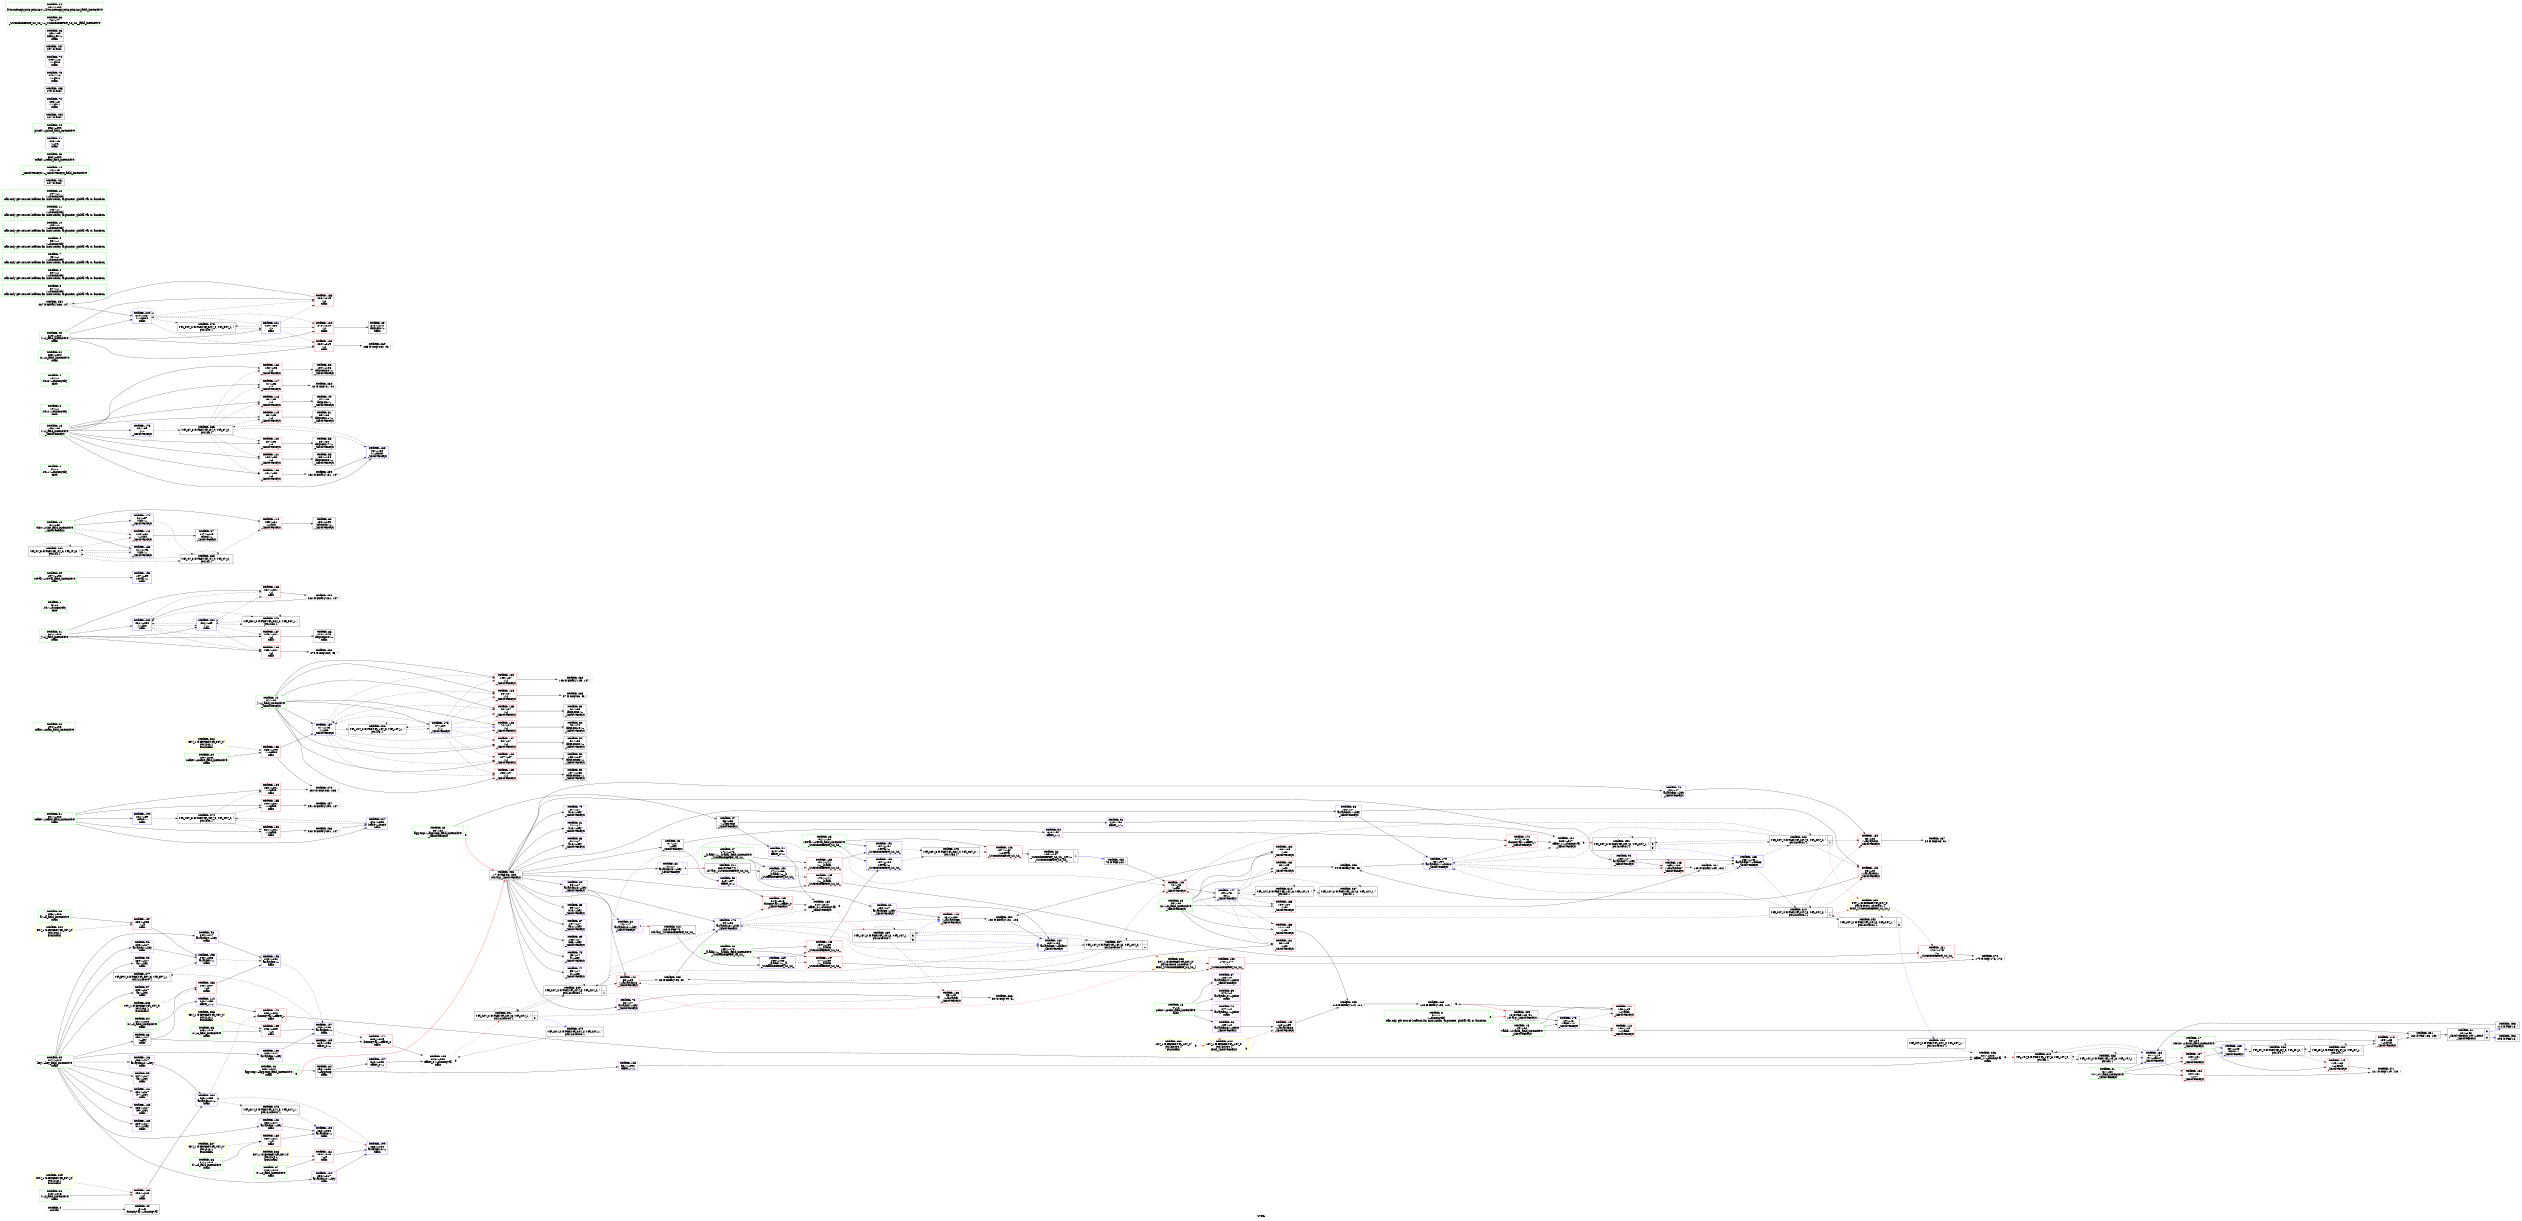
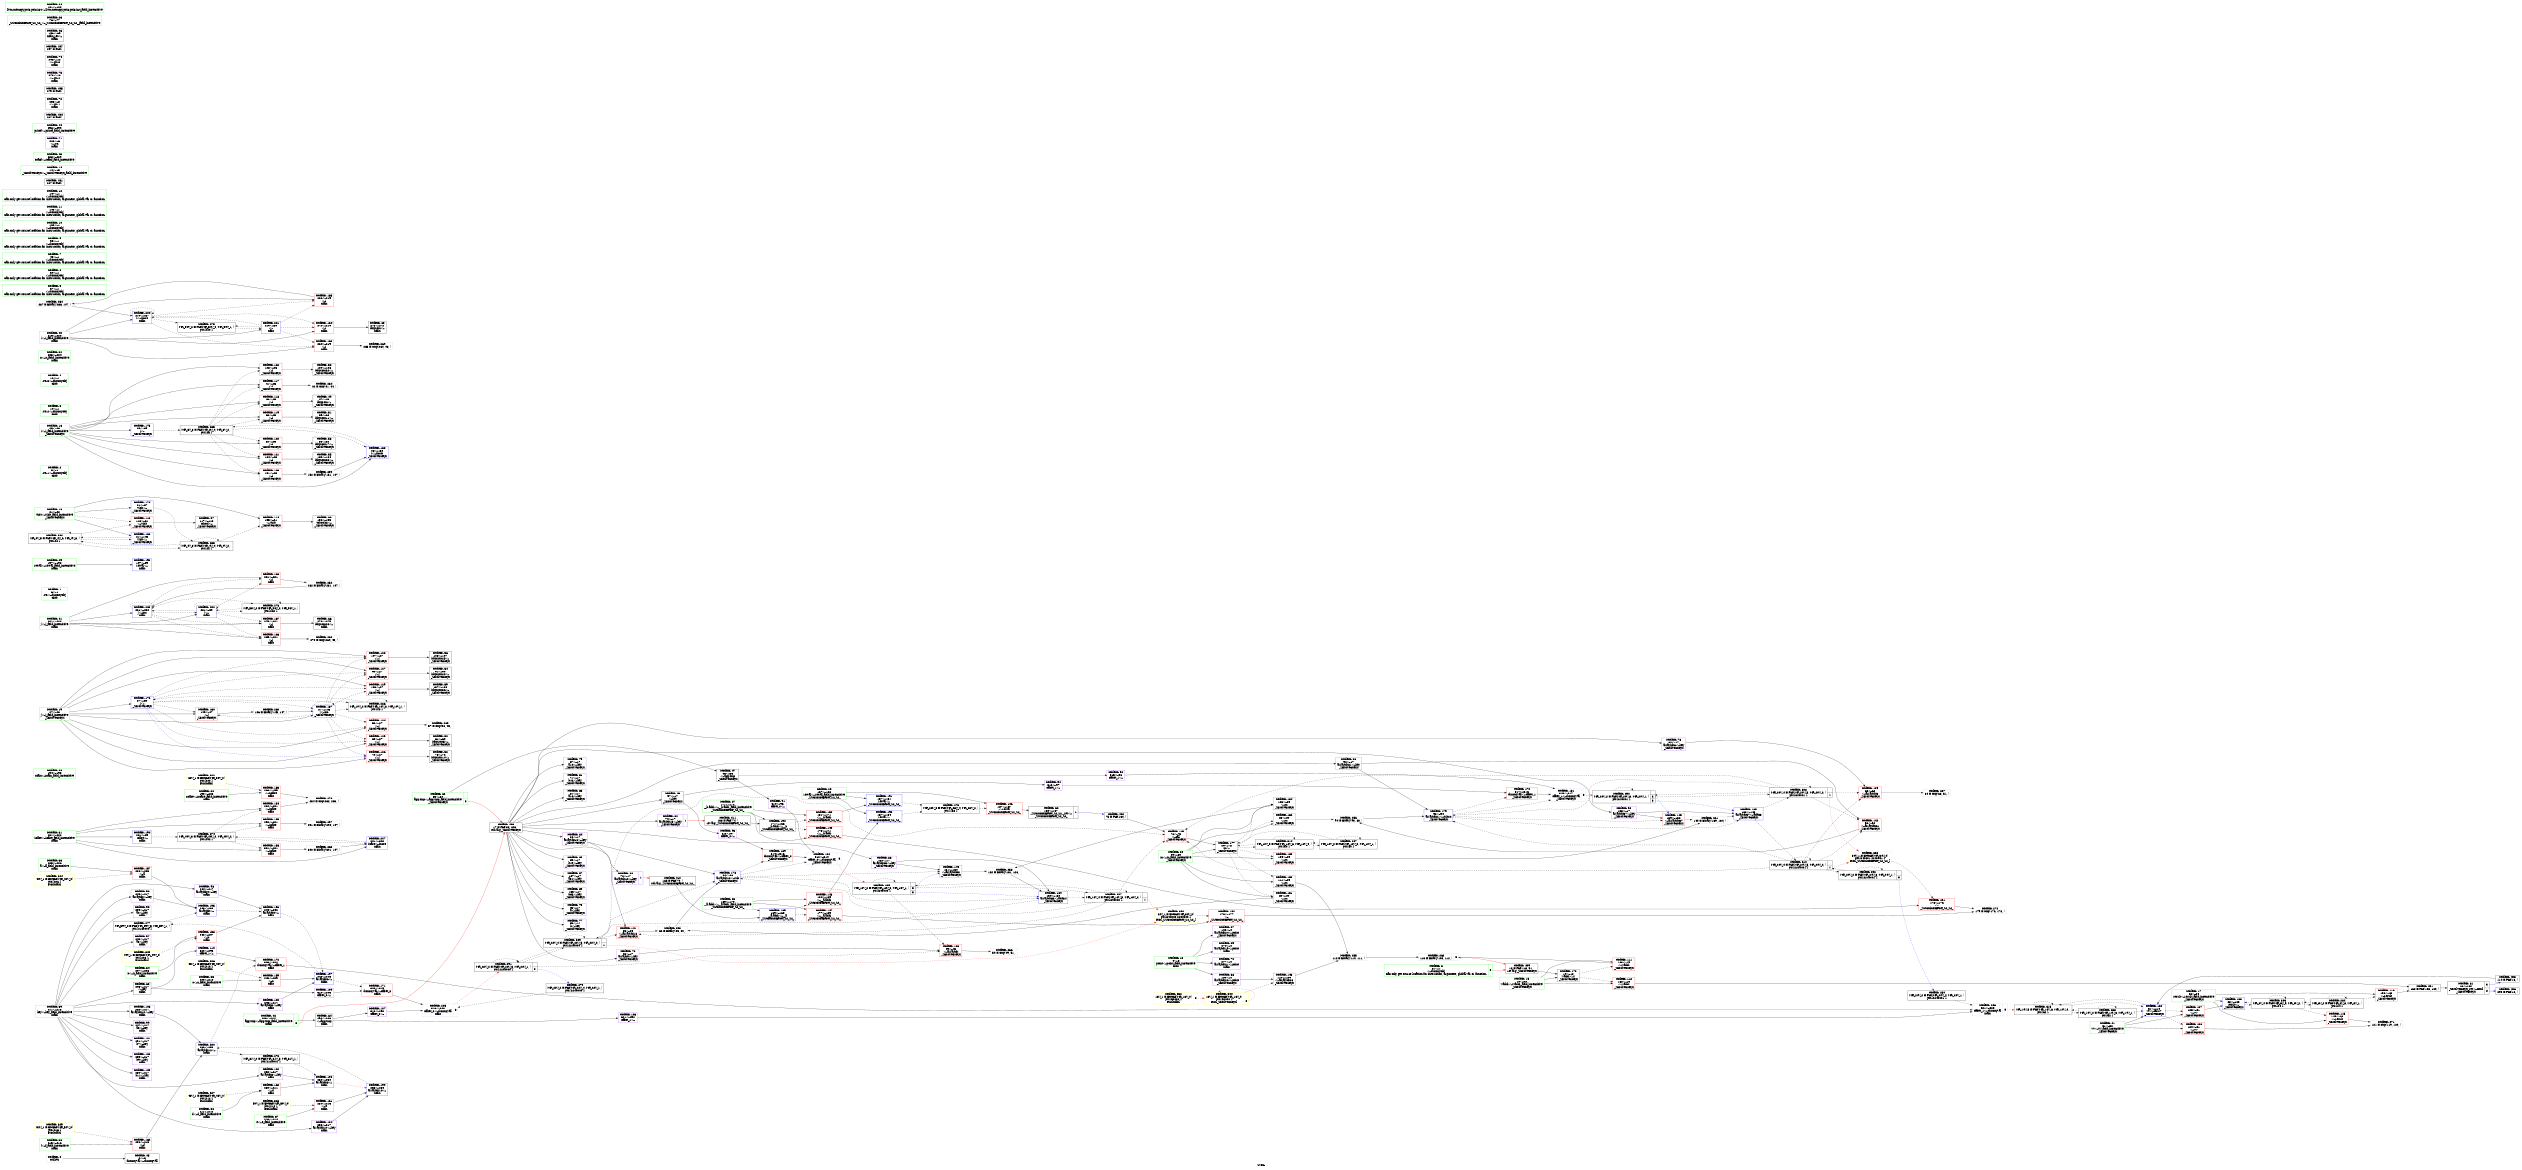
(296, 741) -> (300, 711)
